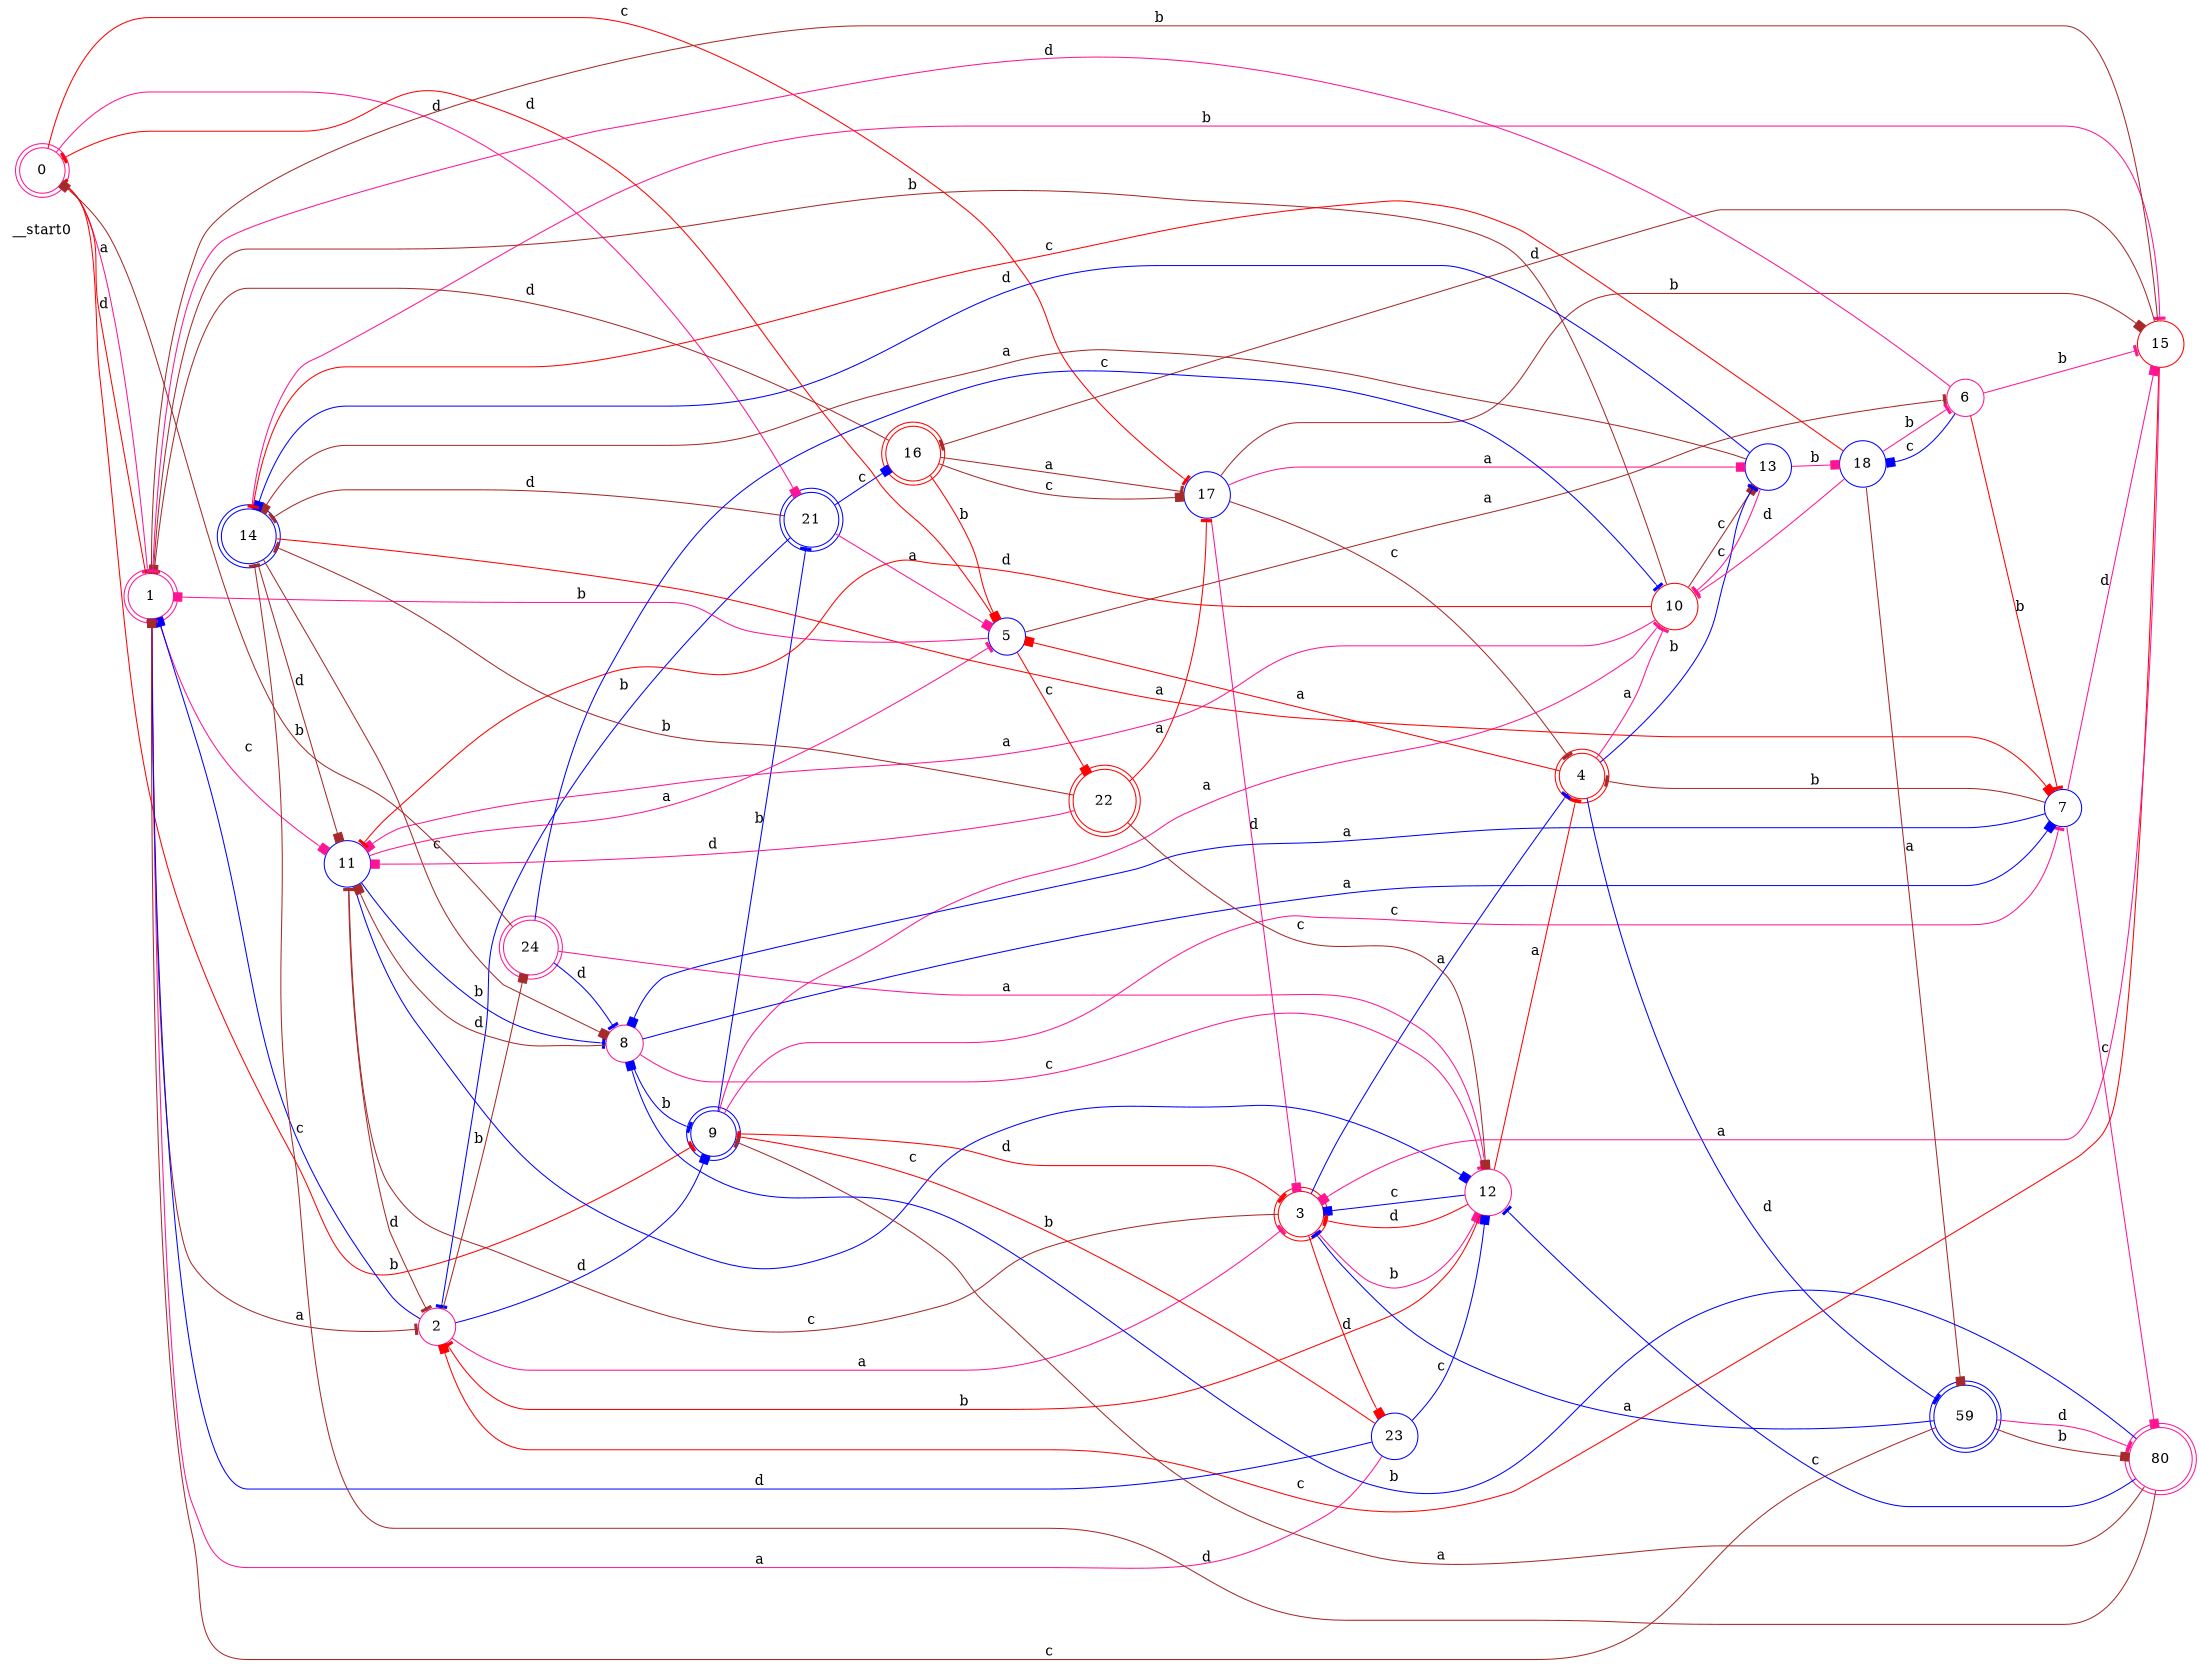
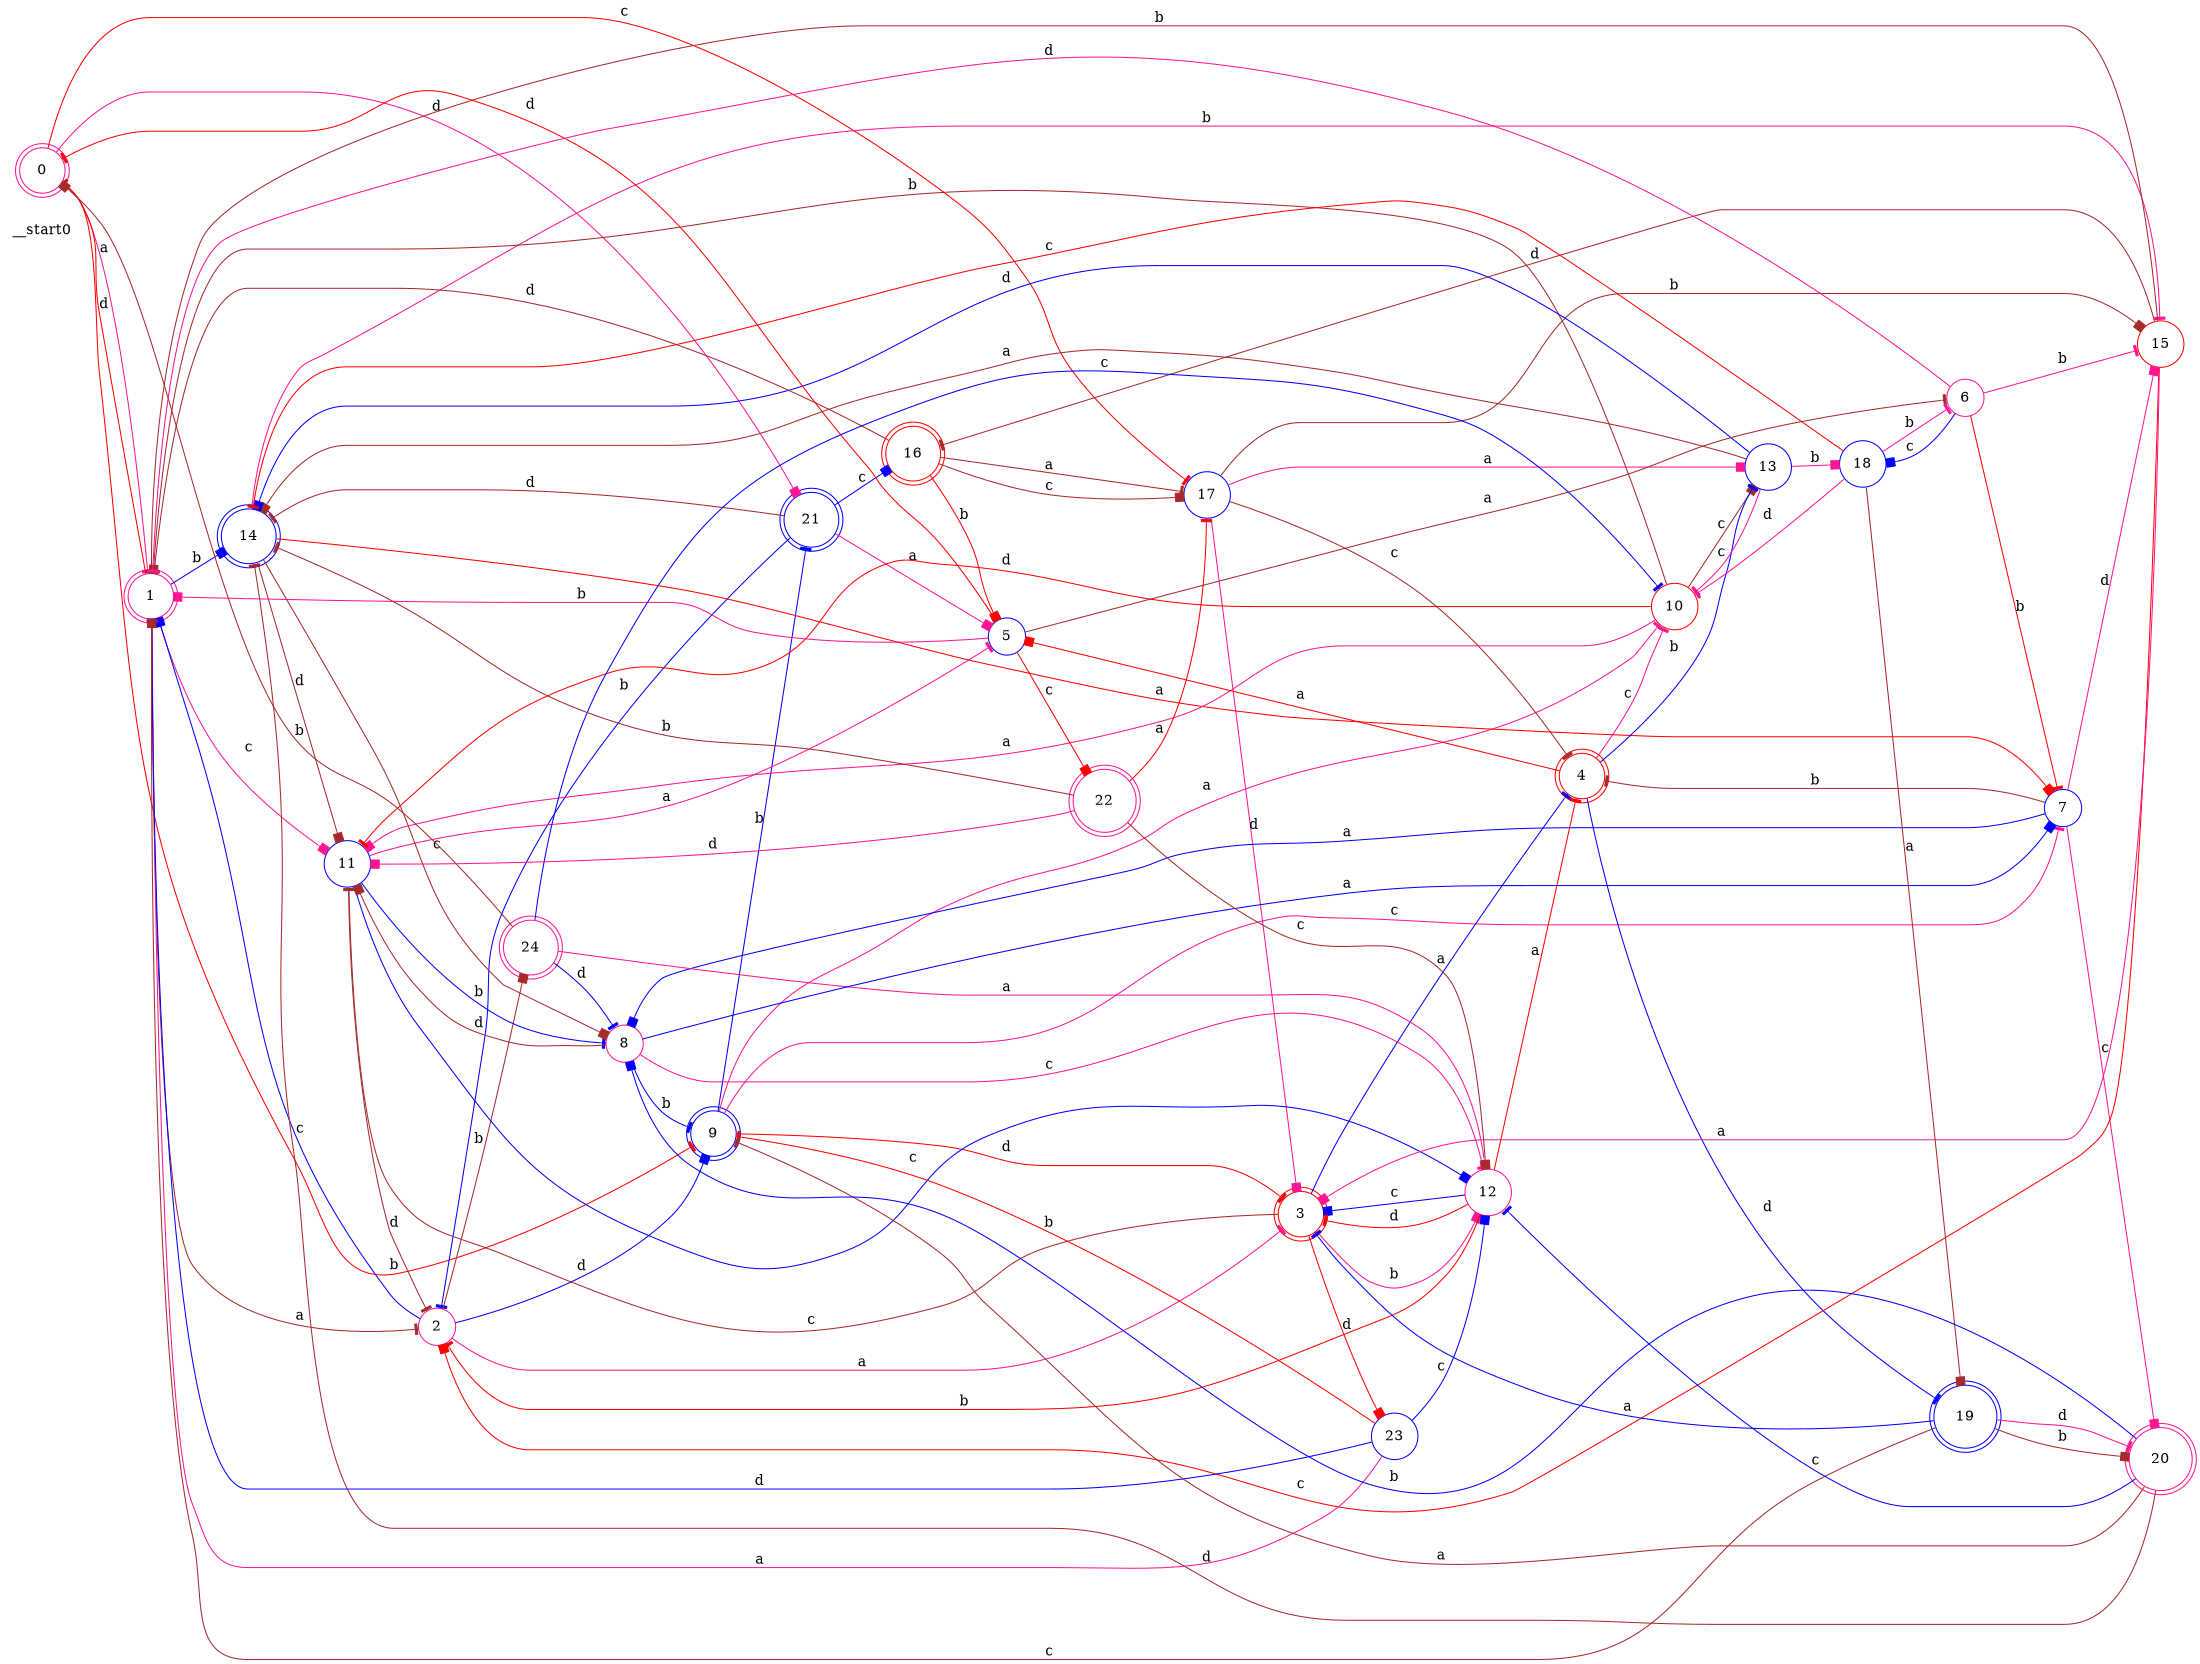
none -> (193, 570)
(1628, 694) -> (1628, 694)
(1105, 801) -> (1105, 801)
(1965, 1417) -> (1965, 1417)
(2161, 1459) -> (2161, 1459)
